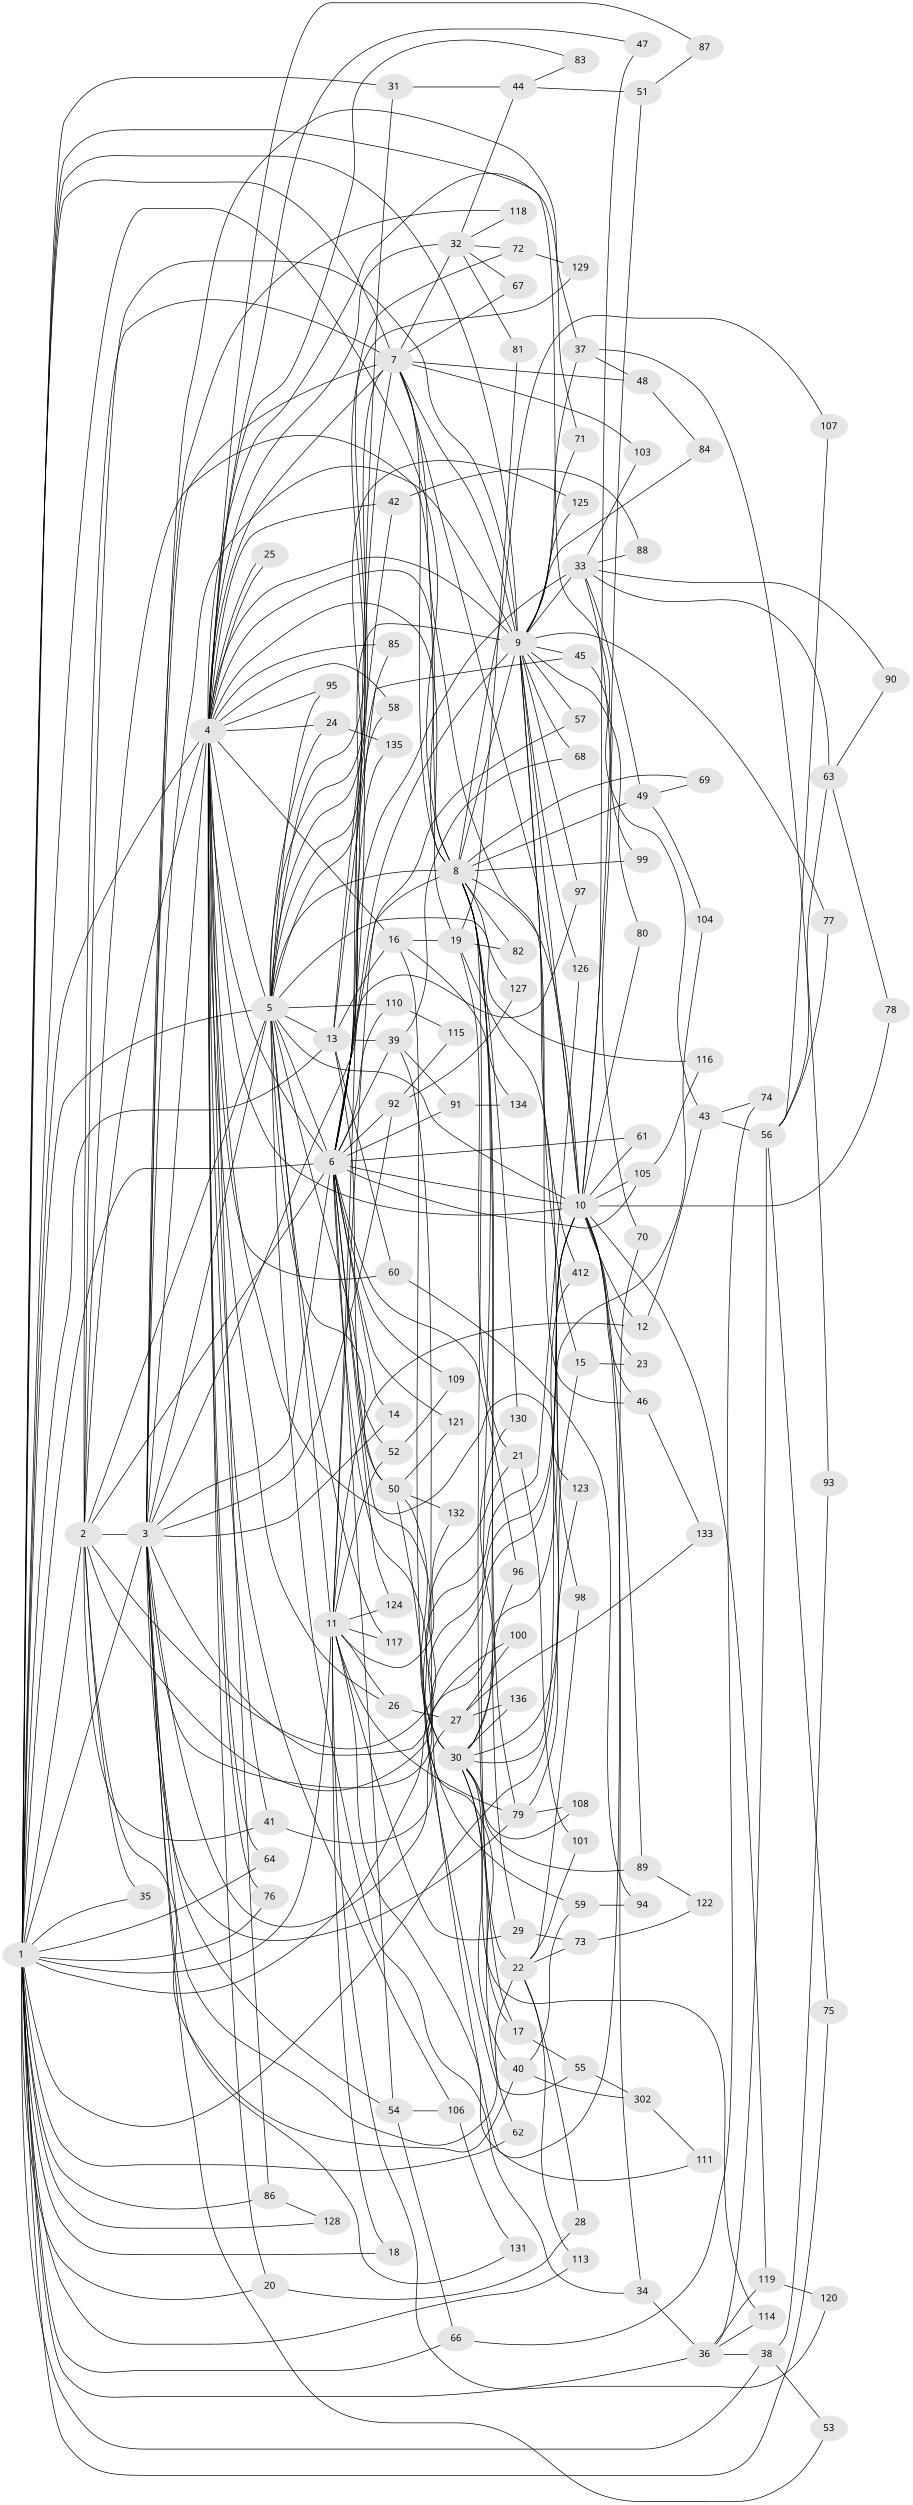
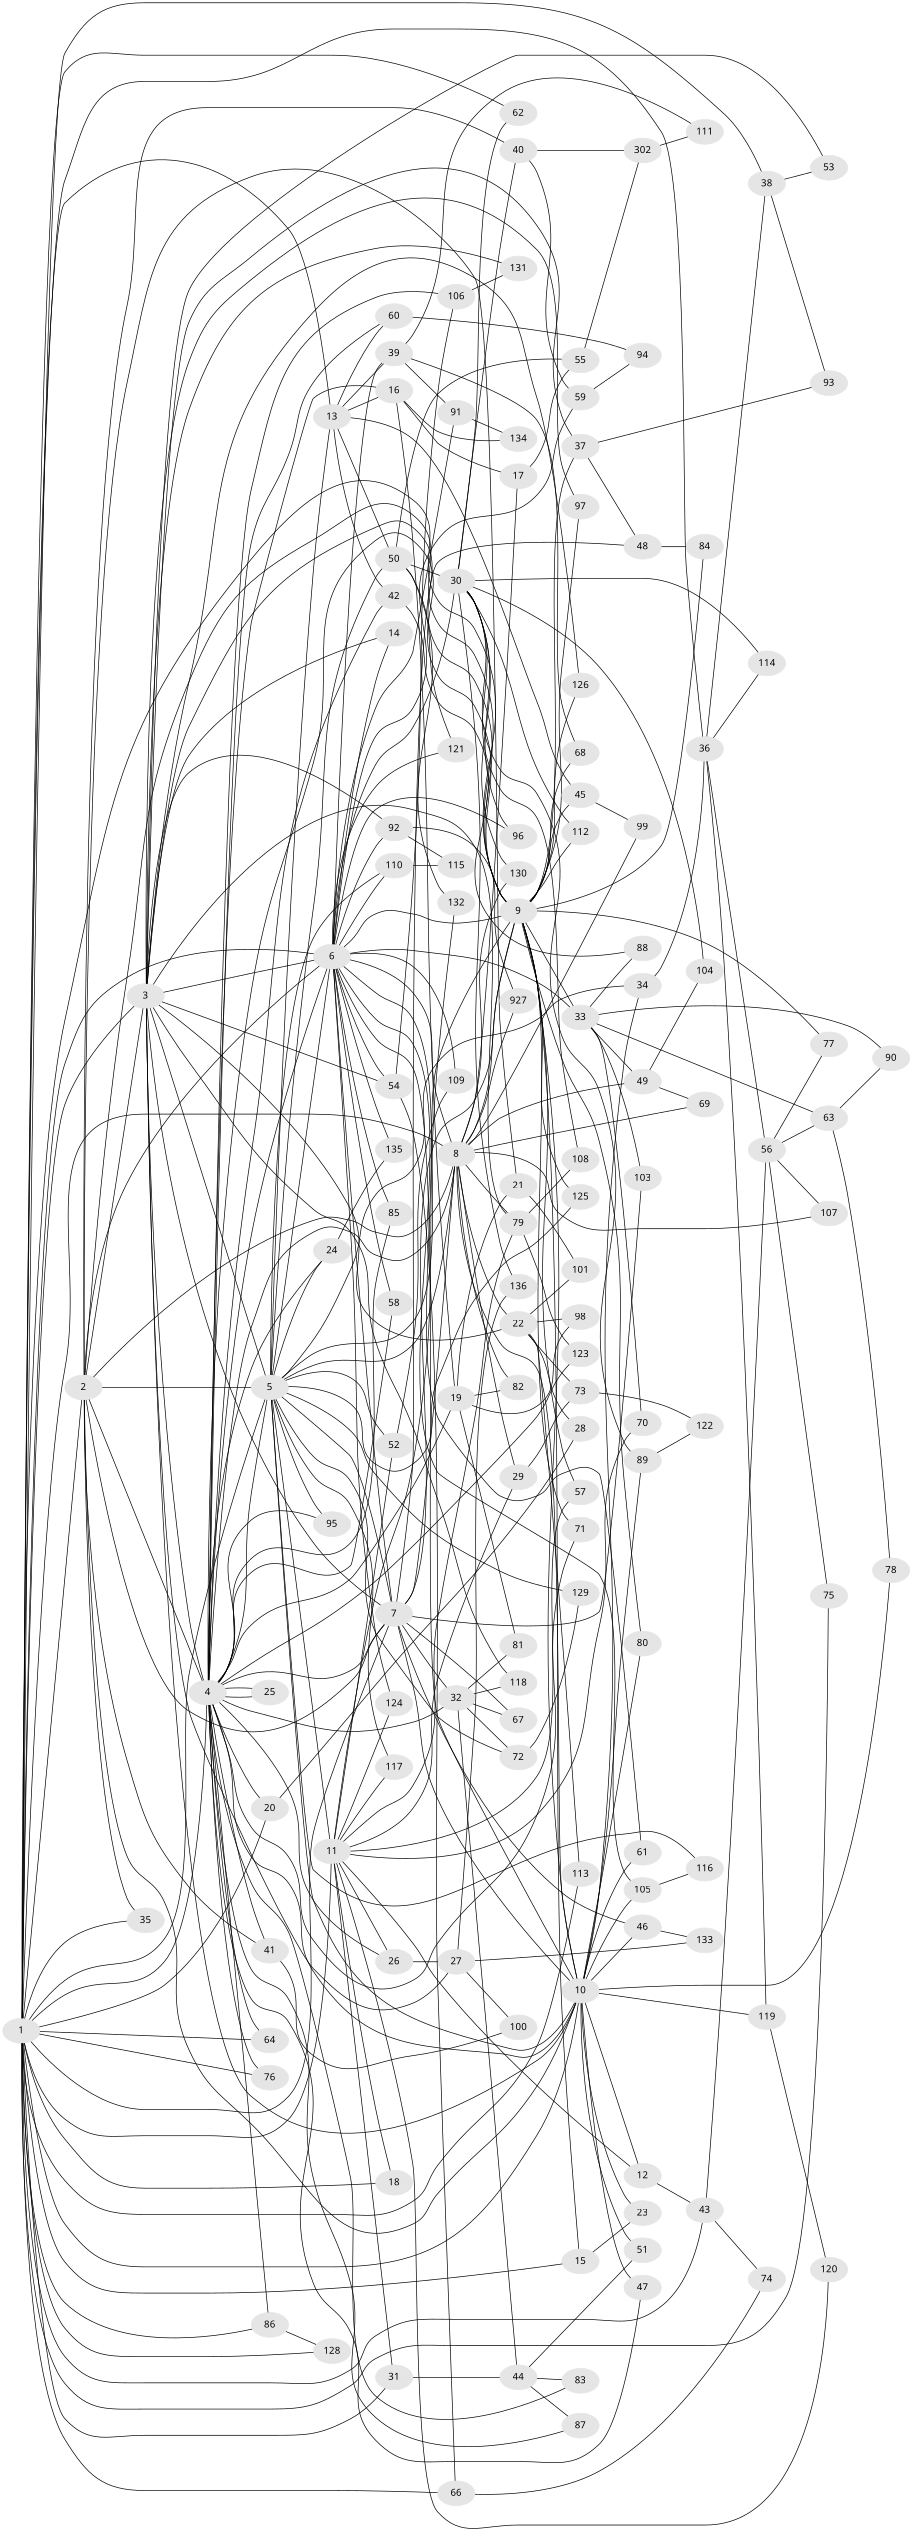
(674, 70) -> (549, 2401)
(518, 989) -> (518, 1001)
(581, 1274) -> (581, 832)
